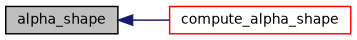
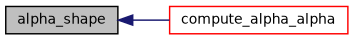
(260, 20) -> (259, 20)
